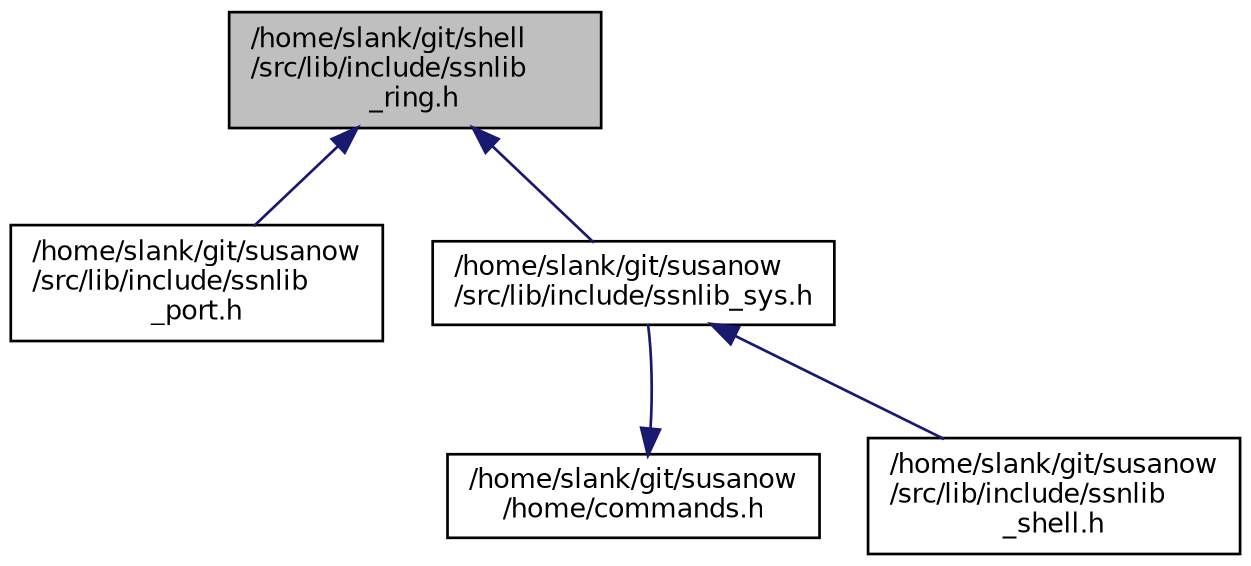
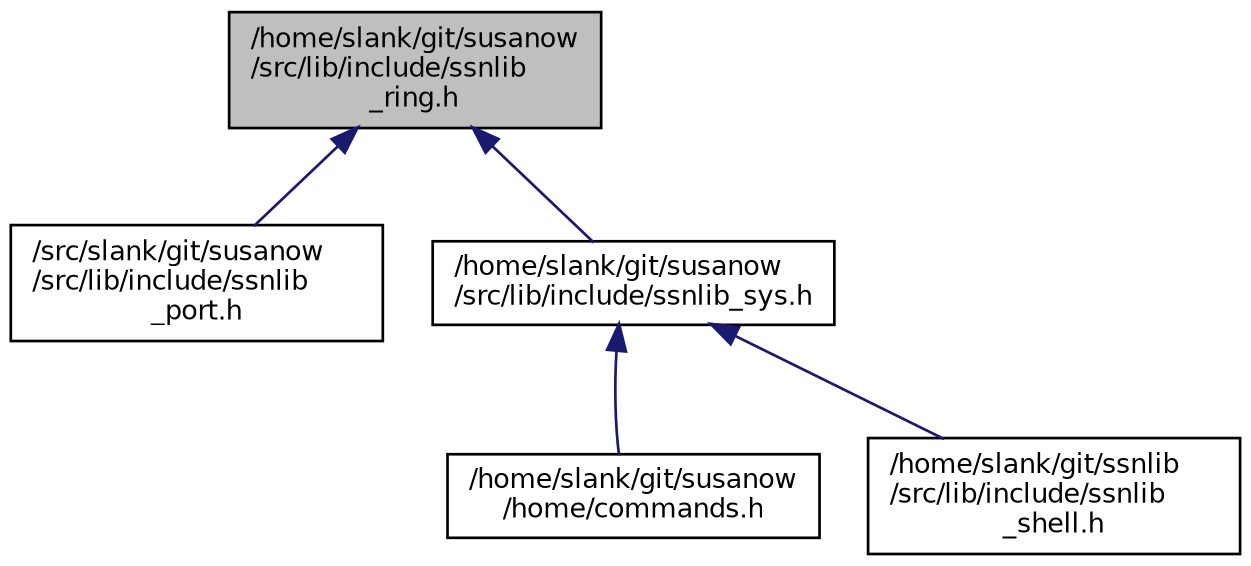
(415, 70) -> (415, 70)
(197, 283) -> (197, 283)
(652, 376) -> (615, 403)
(1054, 496) -> (1054, 496)
